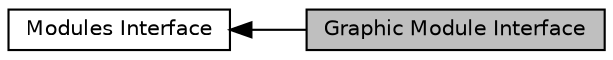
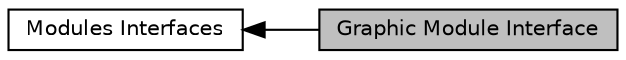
(119, 30) -> (126, 30)
